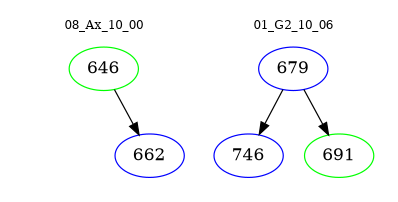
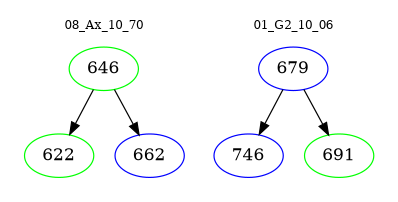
(104, 26) -> (104, 26)
none -> (59, 156)
